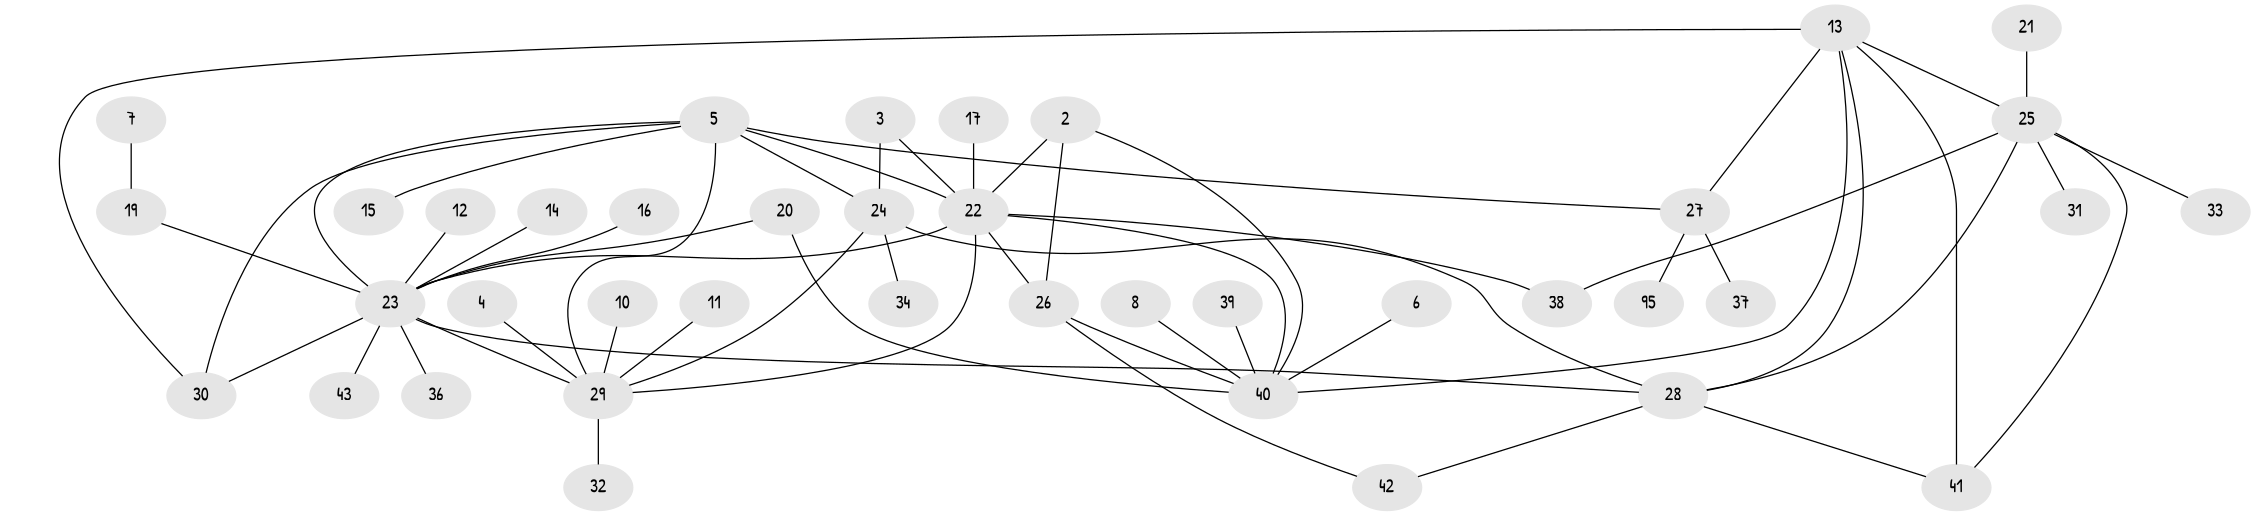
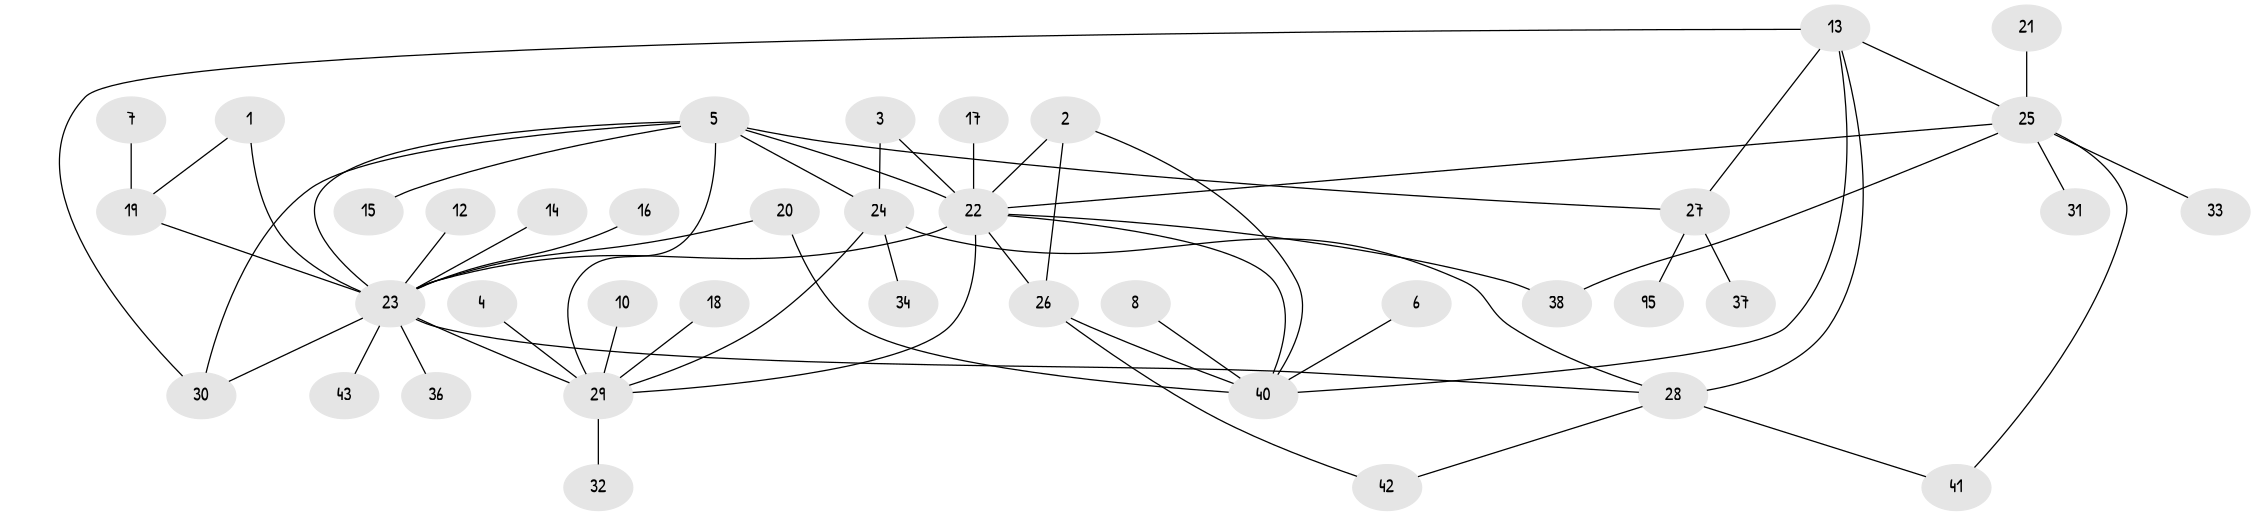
none -> (250, 120)
(1956, 227) -> none
(714, 304) -> (714, 304)
(1228, 304) -> none
(1897, 311) -> (1500, 166)
